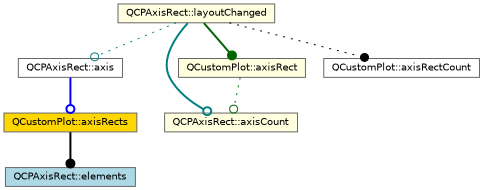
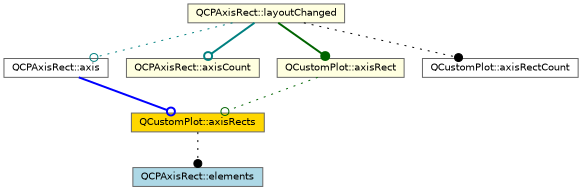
(237, 91) -> (273, 94)
(70, 146) -> (198, 146)
